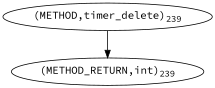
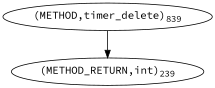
(174, 16) -> (174, 16)
